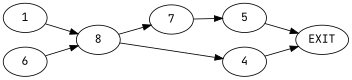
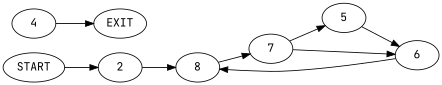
(25, 18) -> (120, 67)
(278, 27) -> (377, 35)
(167, 50) -> none
none -> (340, 52)
none -> (34, 67)
